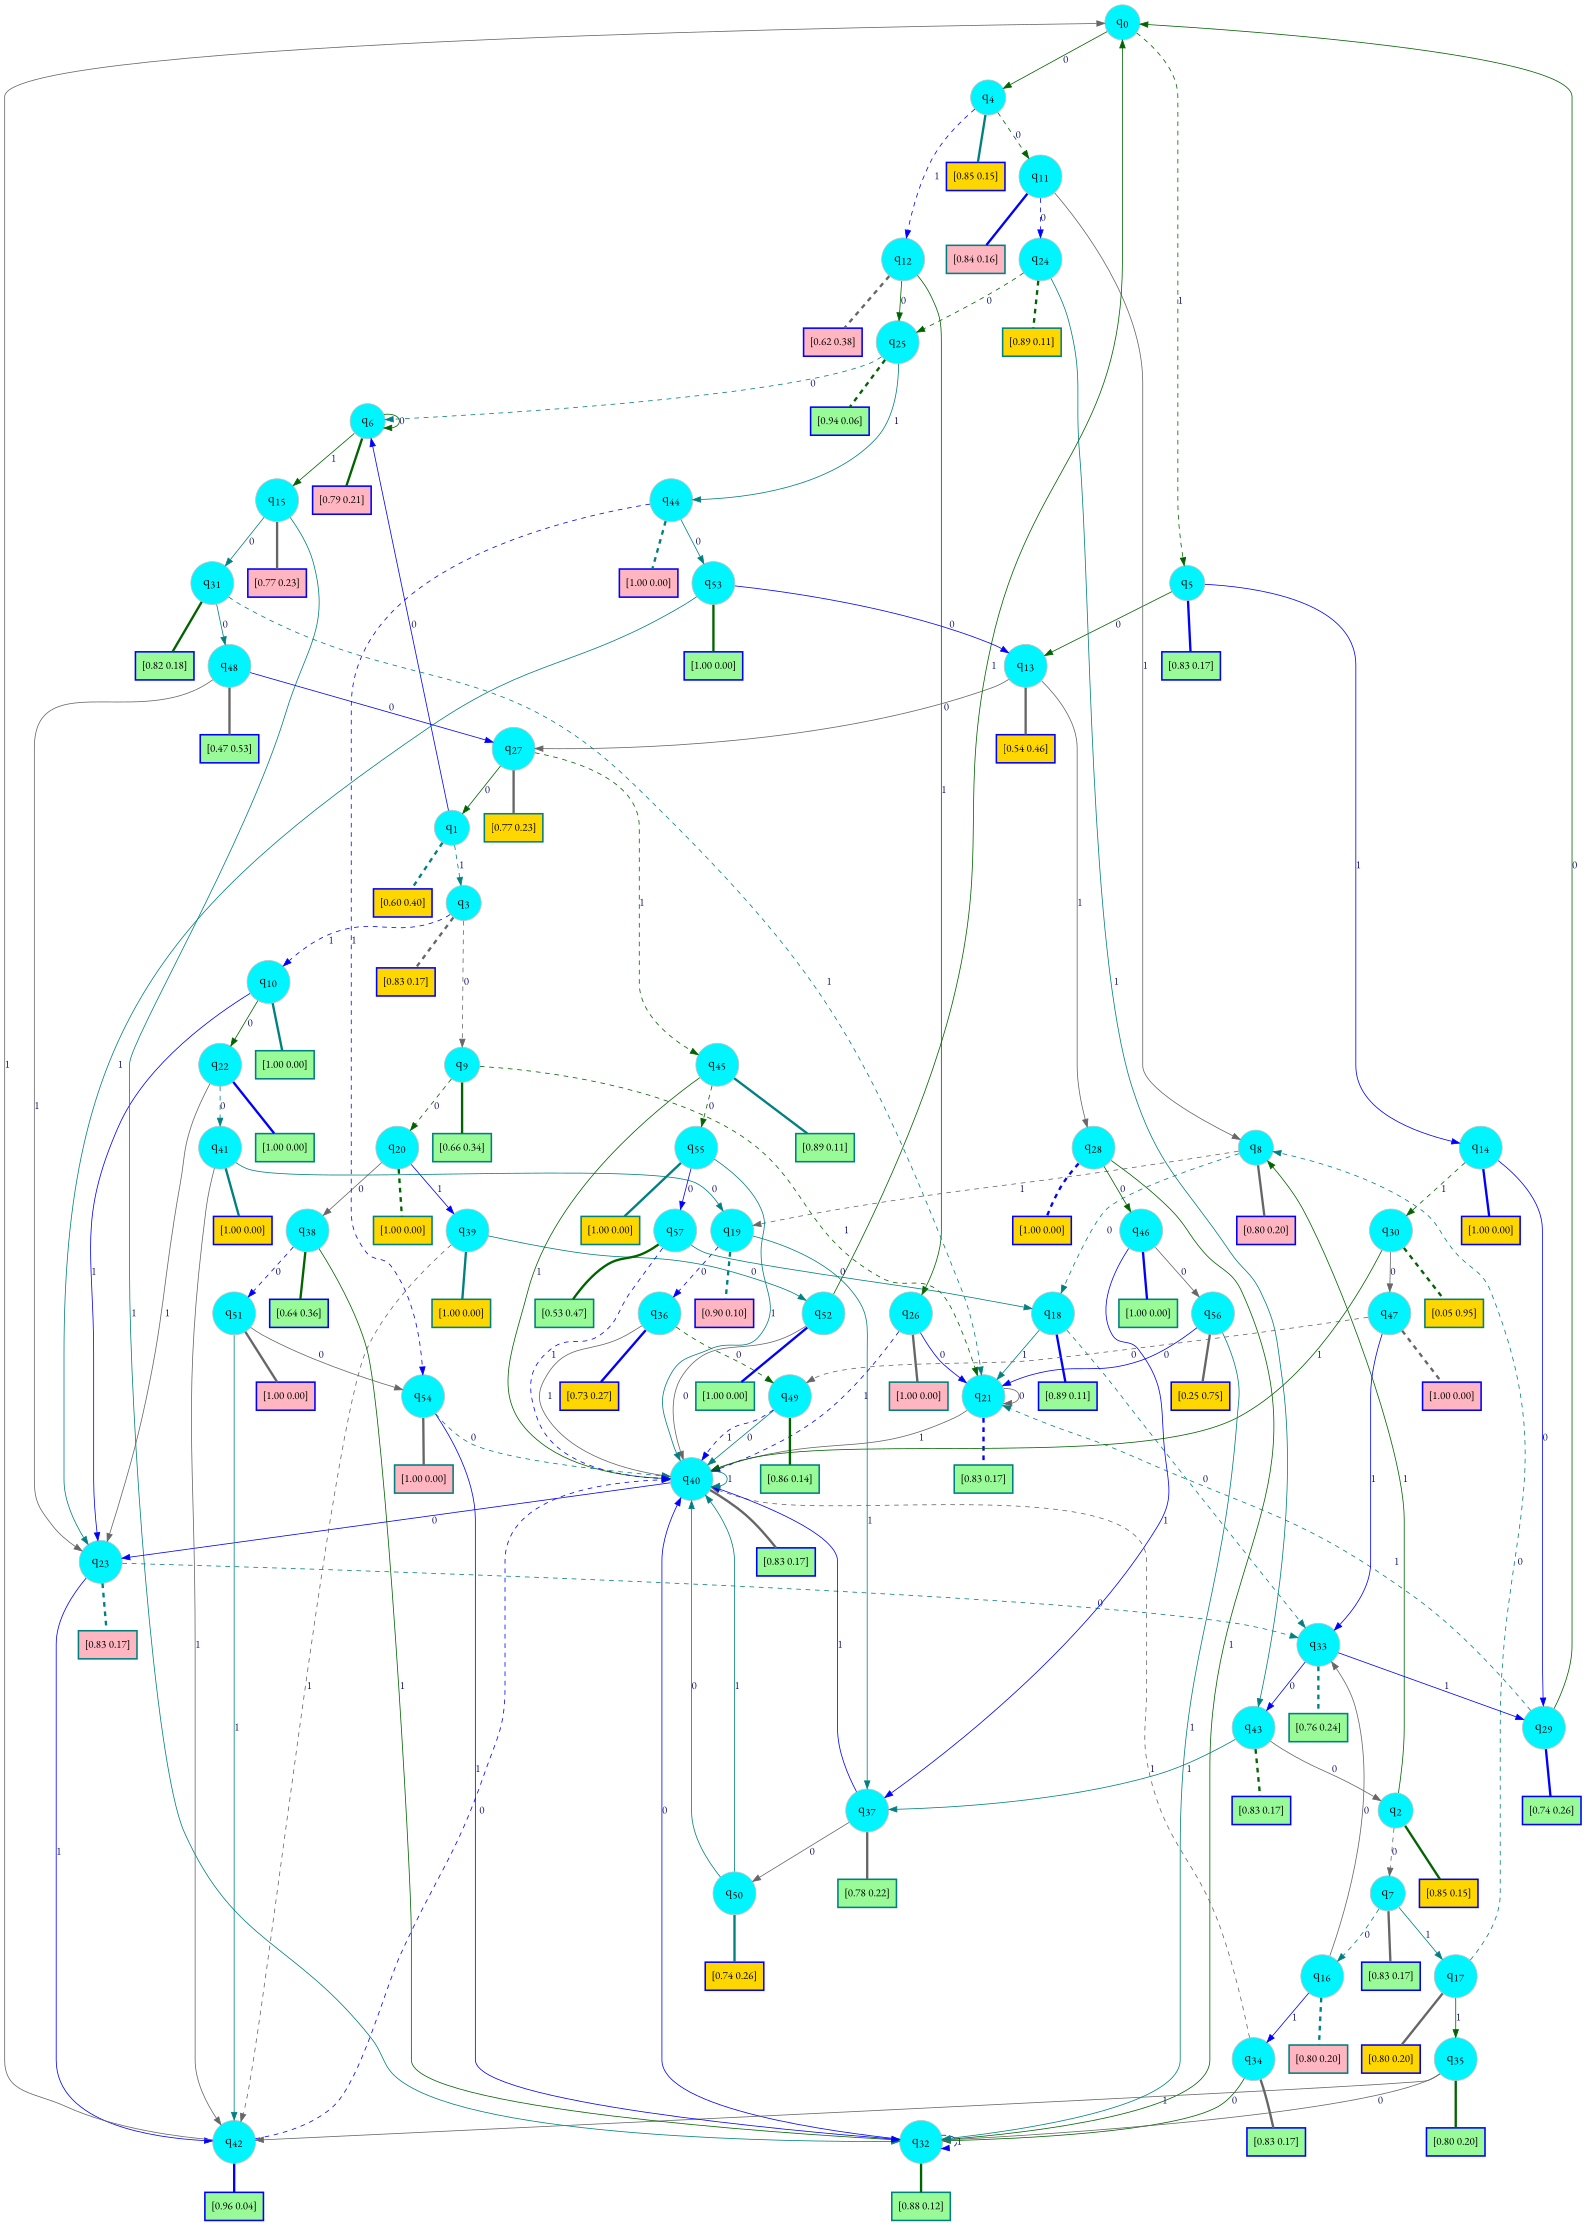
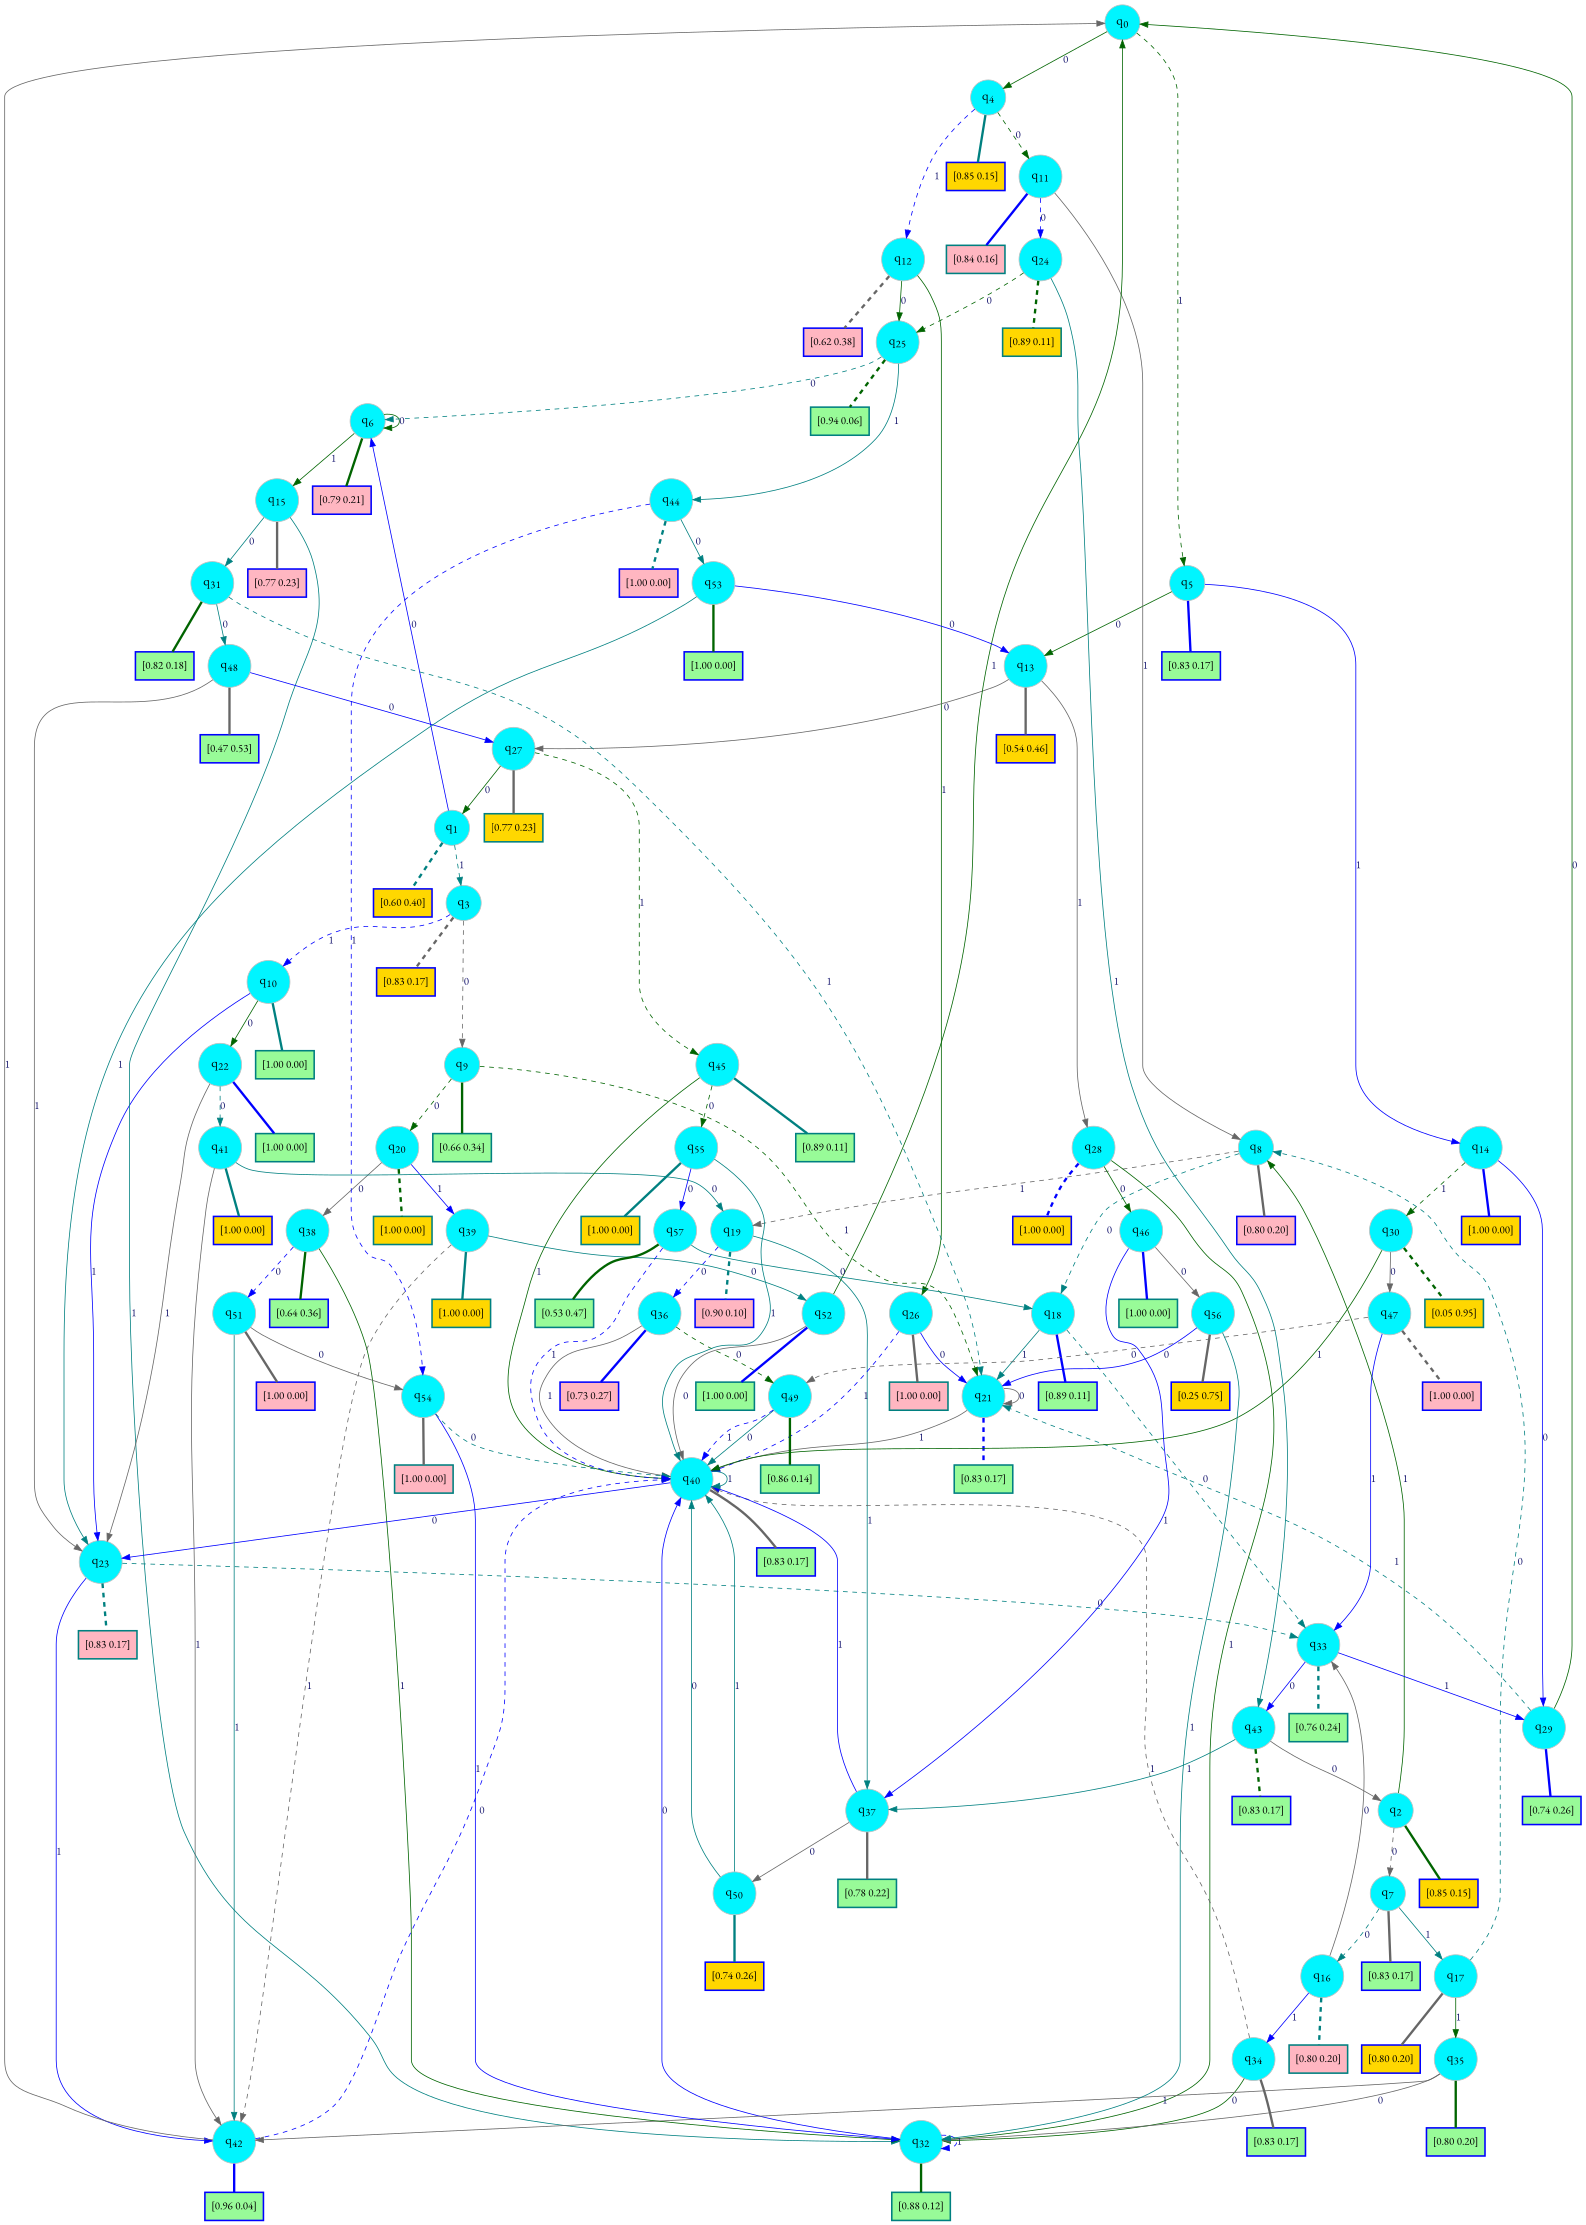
(840, 421) -> (840, 421)
(589, 1396) -> (589, 1396)
